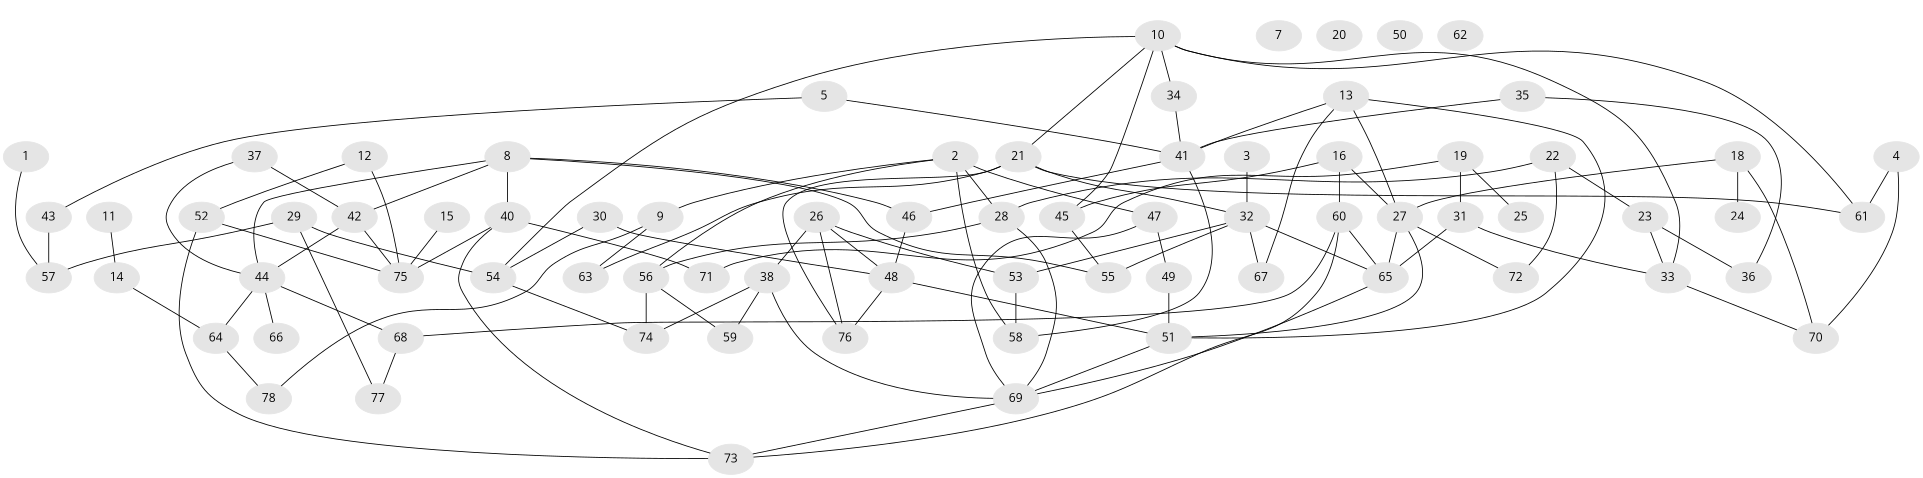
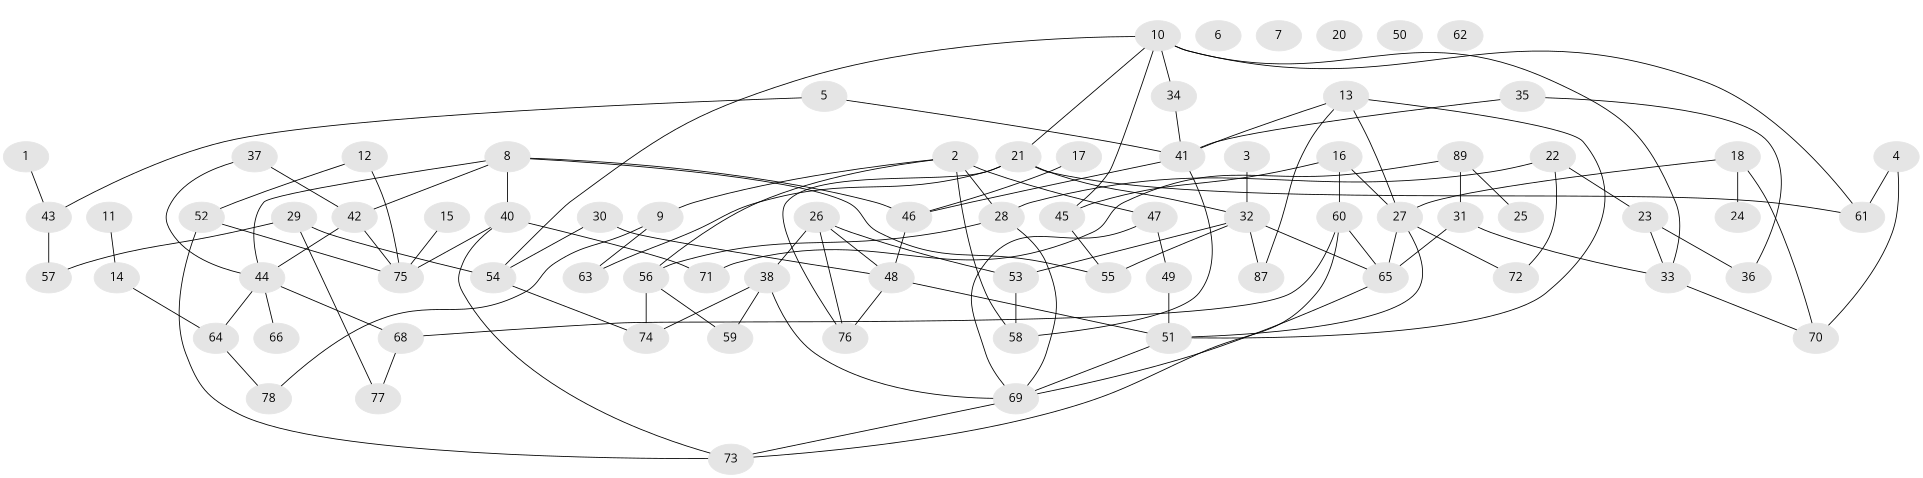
none -> (1218, 36)
none -> (1079, 157)
(1460, 157) -> (1460, 157)
(16, 221) -> (37, 187)
(1261, 278) -> (1261, 278)
